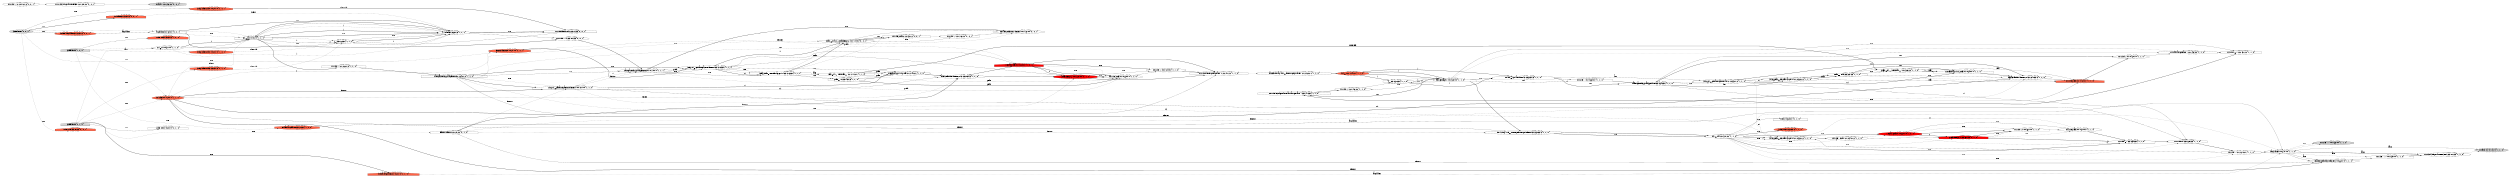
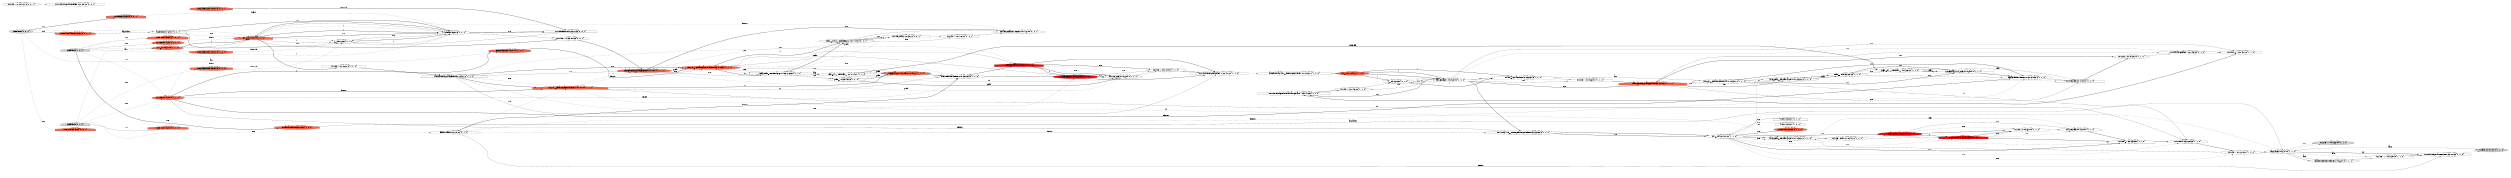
(168, 4) -> none
(106, 12) -> none
(254, 38) -> (254, 38)
(757, 41) -> (680, 25)
none -> (168, 43)
(630, 47) -> (744, 52)
(168, 48) -> (168, 48)
(211, 60) -> (211, 60)
none -> (845, 66)
(710, 68) -> (710, 68)
(644, 71) -> (644, 71)
(334, 72) -> (334, 72)
(906, 73) -> (906, 73)
(989, 81) -> (989, 81)
(1937, 81) -> none
(2080, 81) -> (2080, 81)
(1653, 84) -> (1653, 84)
(1585, 87) -> (1553, 87)
(570, 88) -> (570, 88)
(510, 102) -> (510, 102)
(1930, 118) -> (1930, 118)
(159, 123) -> (159, 123)
none -> (1790, 124)
(168, 128) -> (168, 128)
(2363, 152) -> (2363, 152)
(1383, 163) -> (1444, 166)
(1238, 170) -> none
(394, 174) -> none
